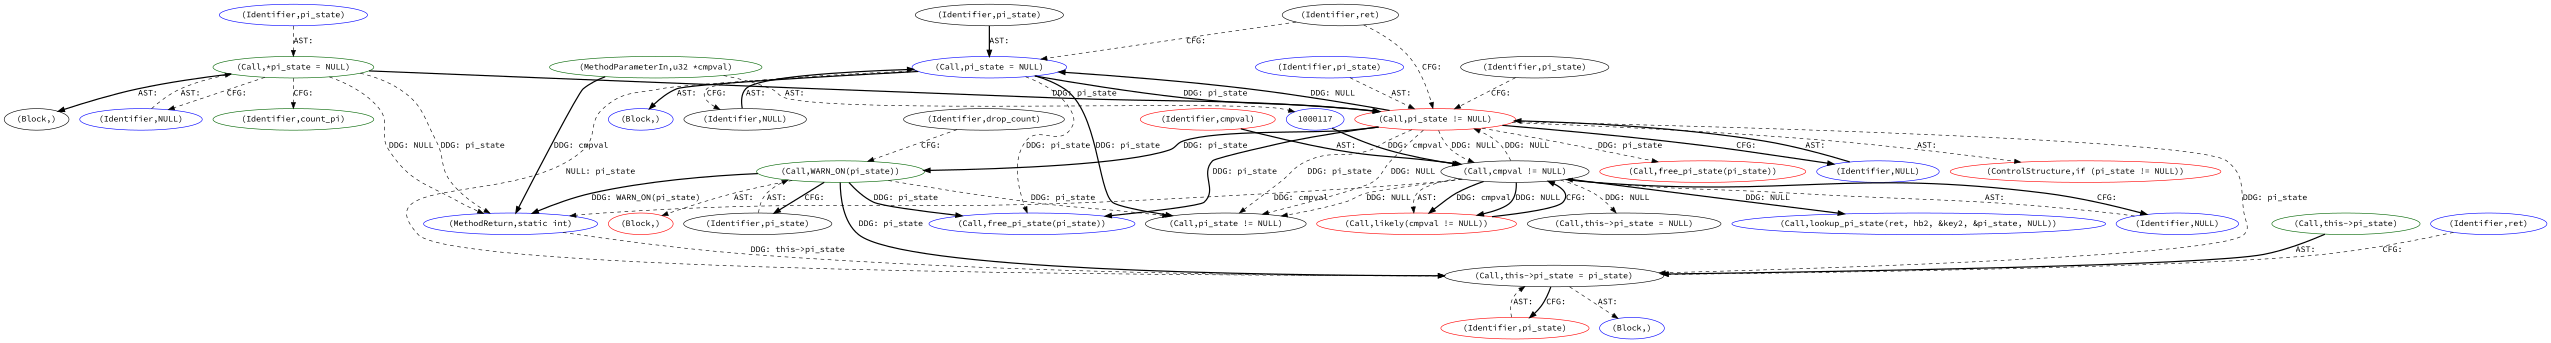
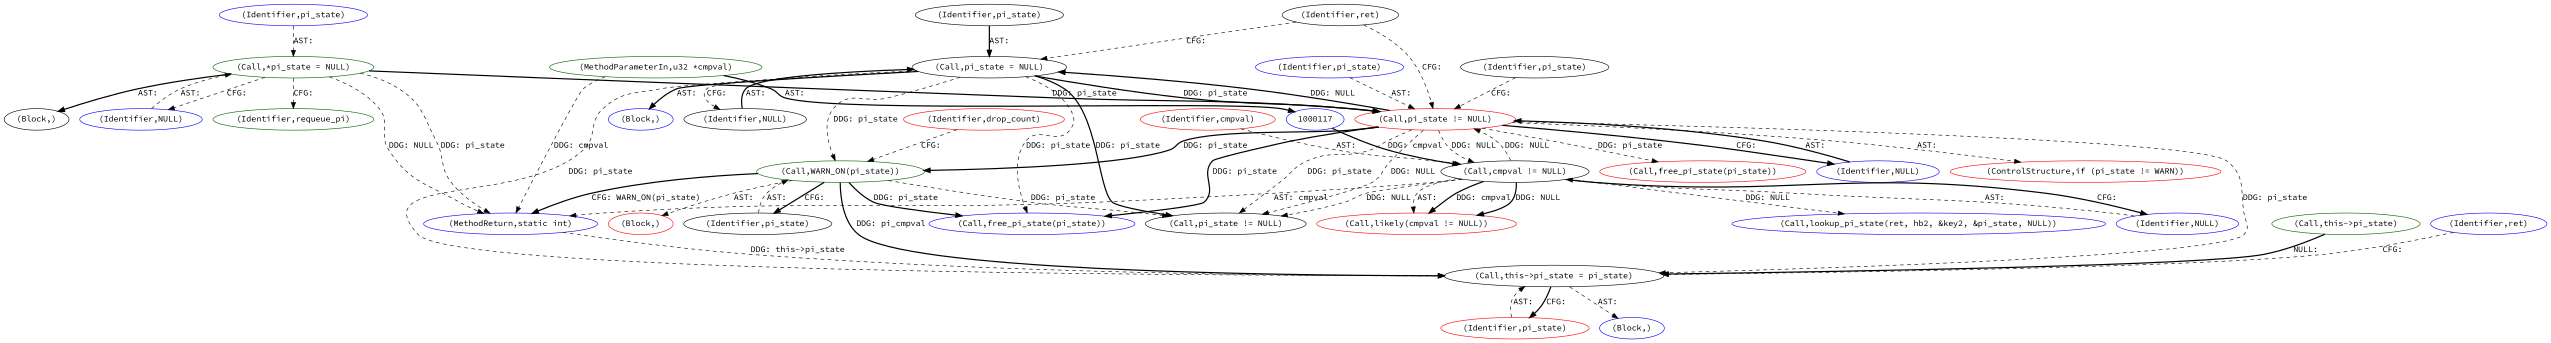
(989, 67) -> (989, 67)
none -> (872, 99)
(1004, 106) -> (1004, 106)
(293, 119) -> (293, 119)
(984, 119) -> (984, 119)
(556, 136) -> (556, 136)
(1342, 151) -> (1342, 151)
(601, 172) -> (601, 172)
(2086, 172) -> (2086, 172)
(1703, 196) -> (1703, 196)
(646, 198) -> (646, 198)
(1301, 198) -> (1301, 198)
(1540, 210) -> none
(891, 224) -> (891, 224)
(1624, 224) -> none
(2308, 250) -> (2308, 250)
